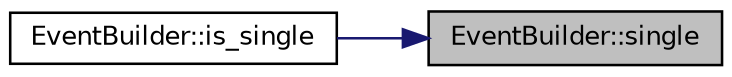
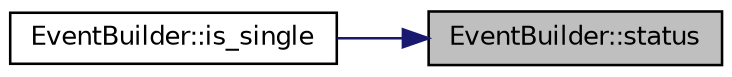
(575, 38) -> (575, 38)
